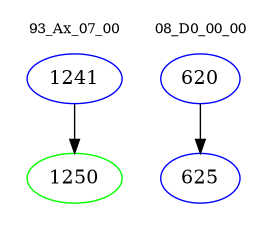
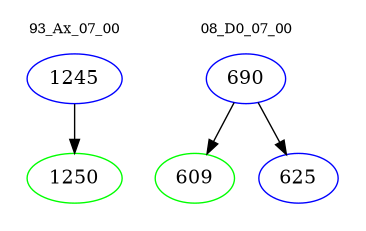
(201, 30) -> (247, 30)
(75, 79) -> (75, 79)
(200, 79) -> (246, 79)
none -> (195, 178)
